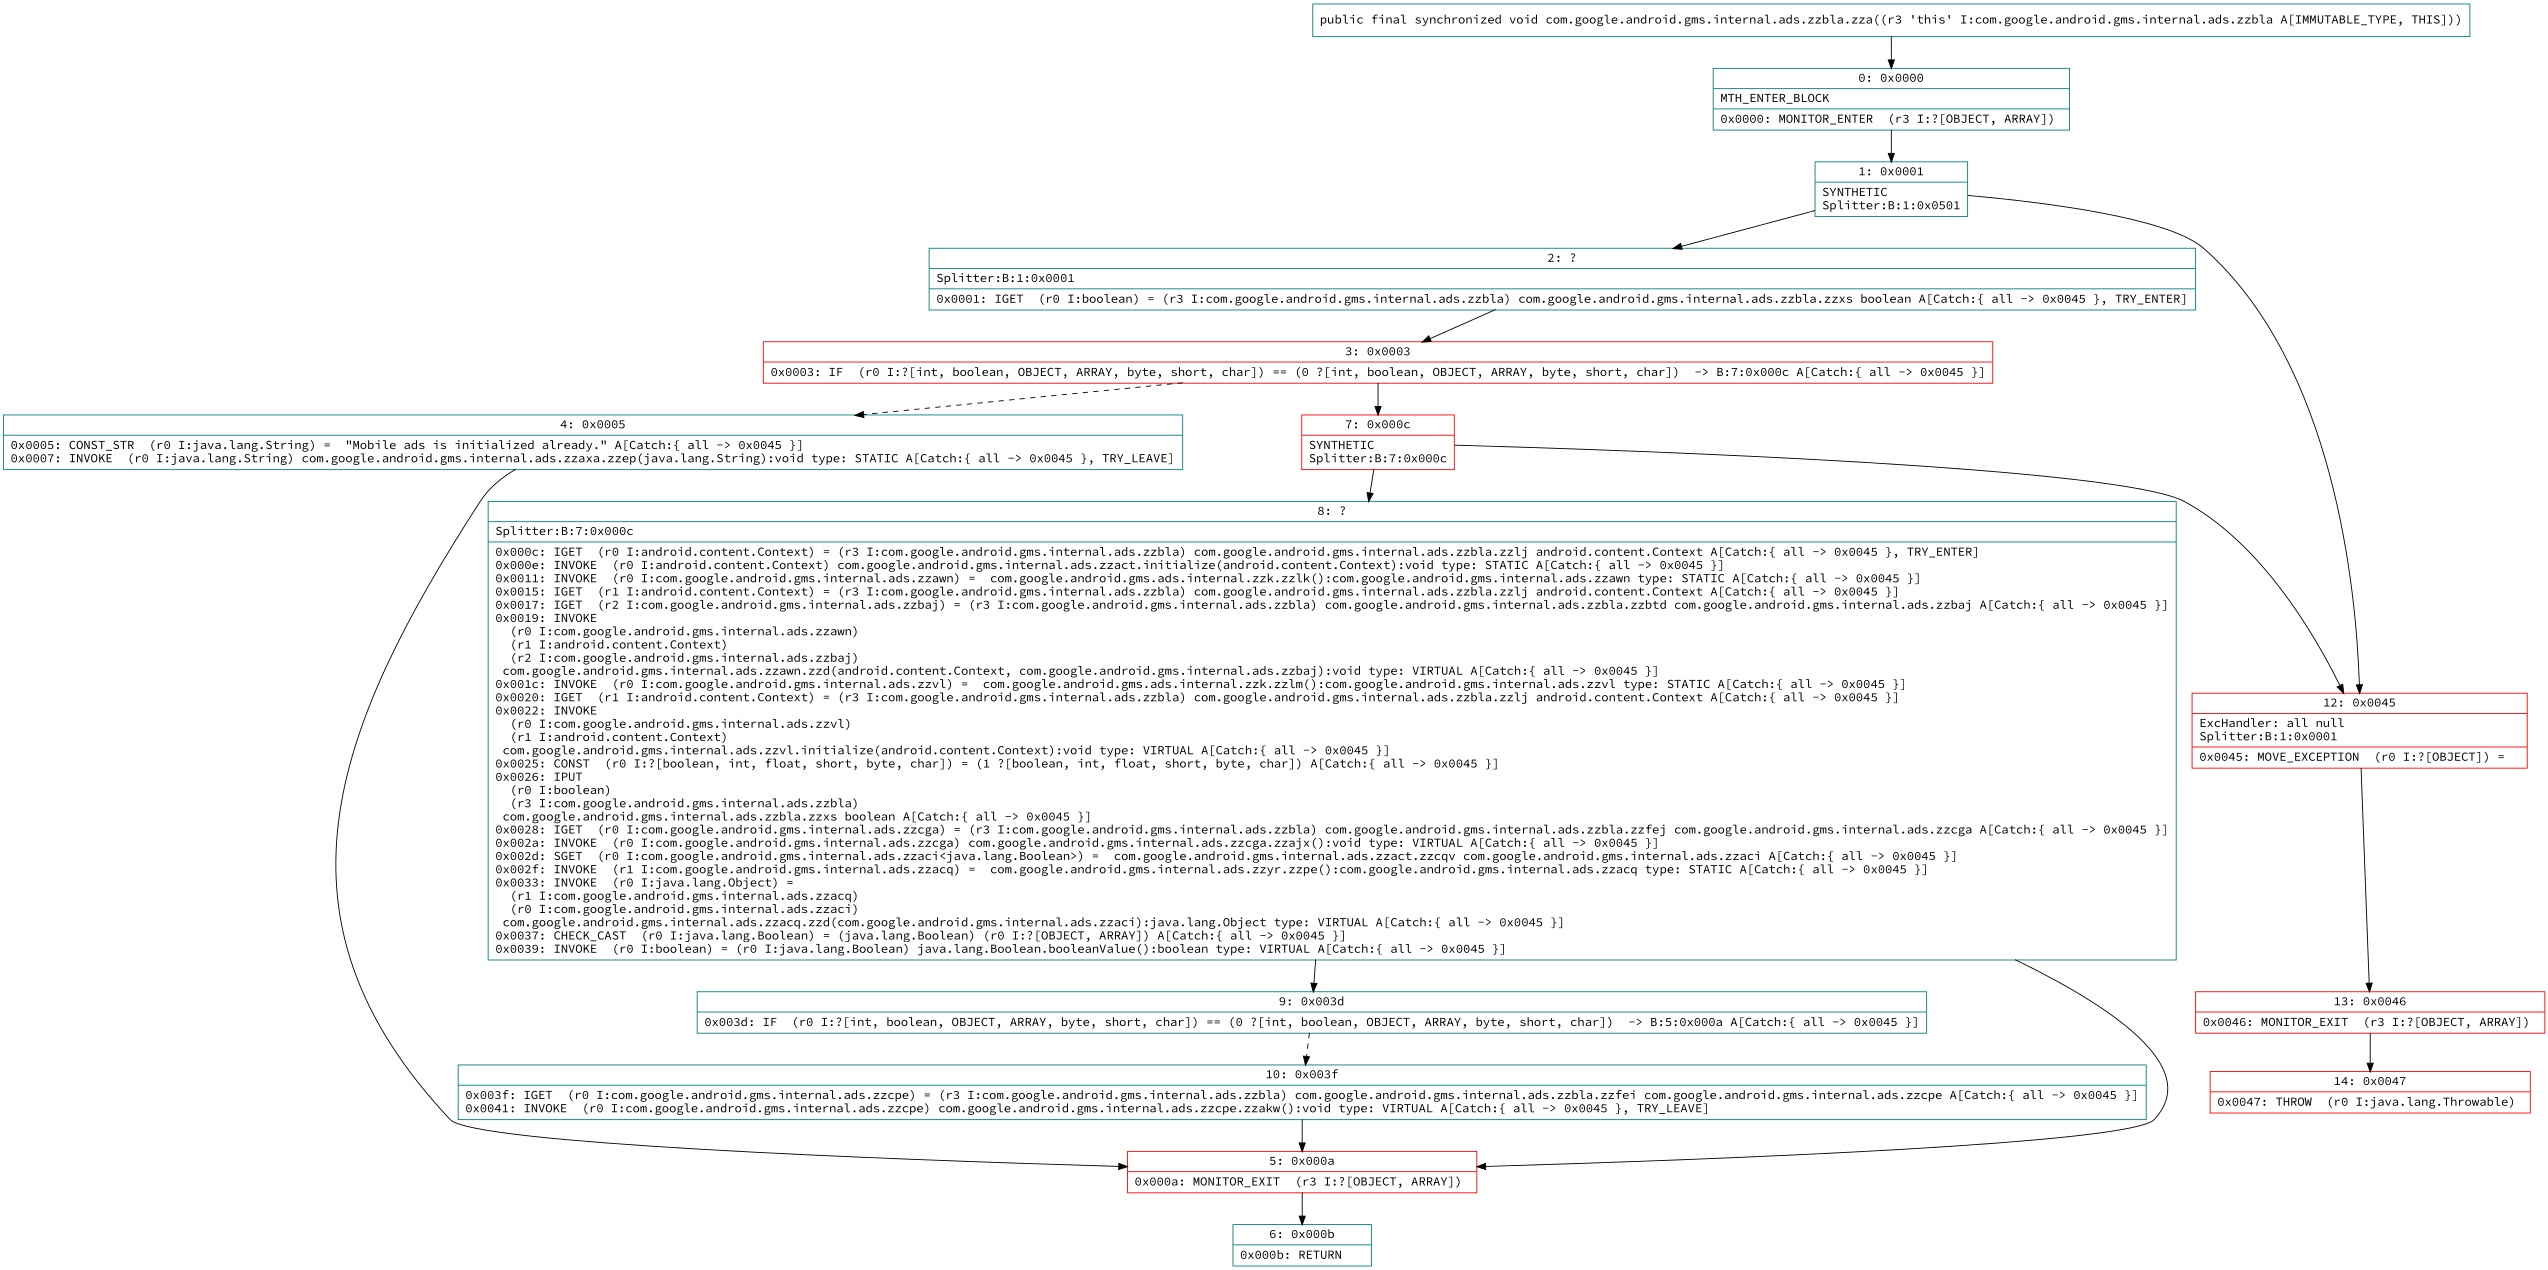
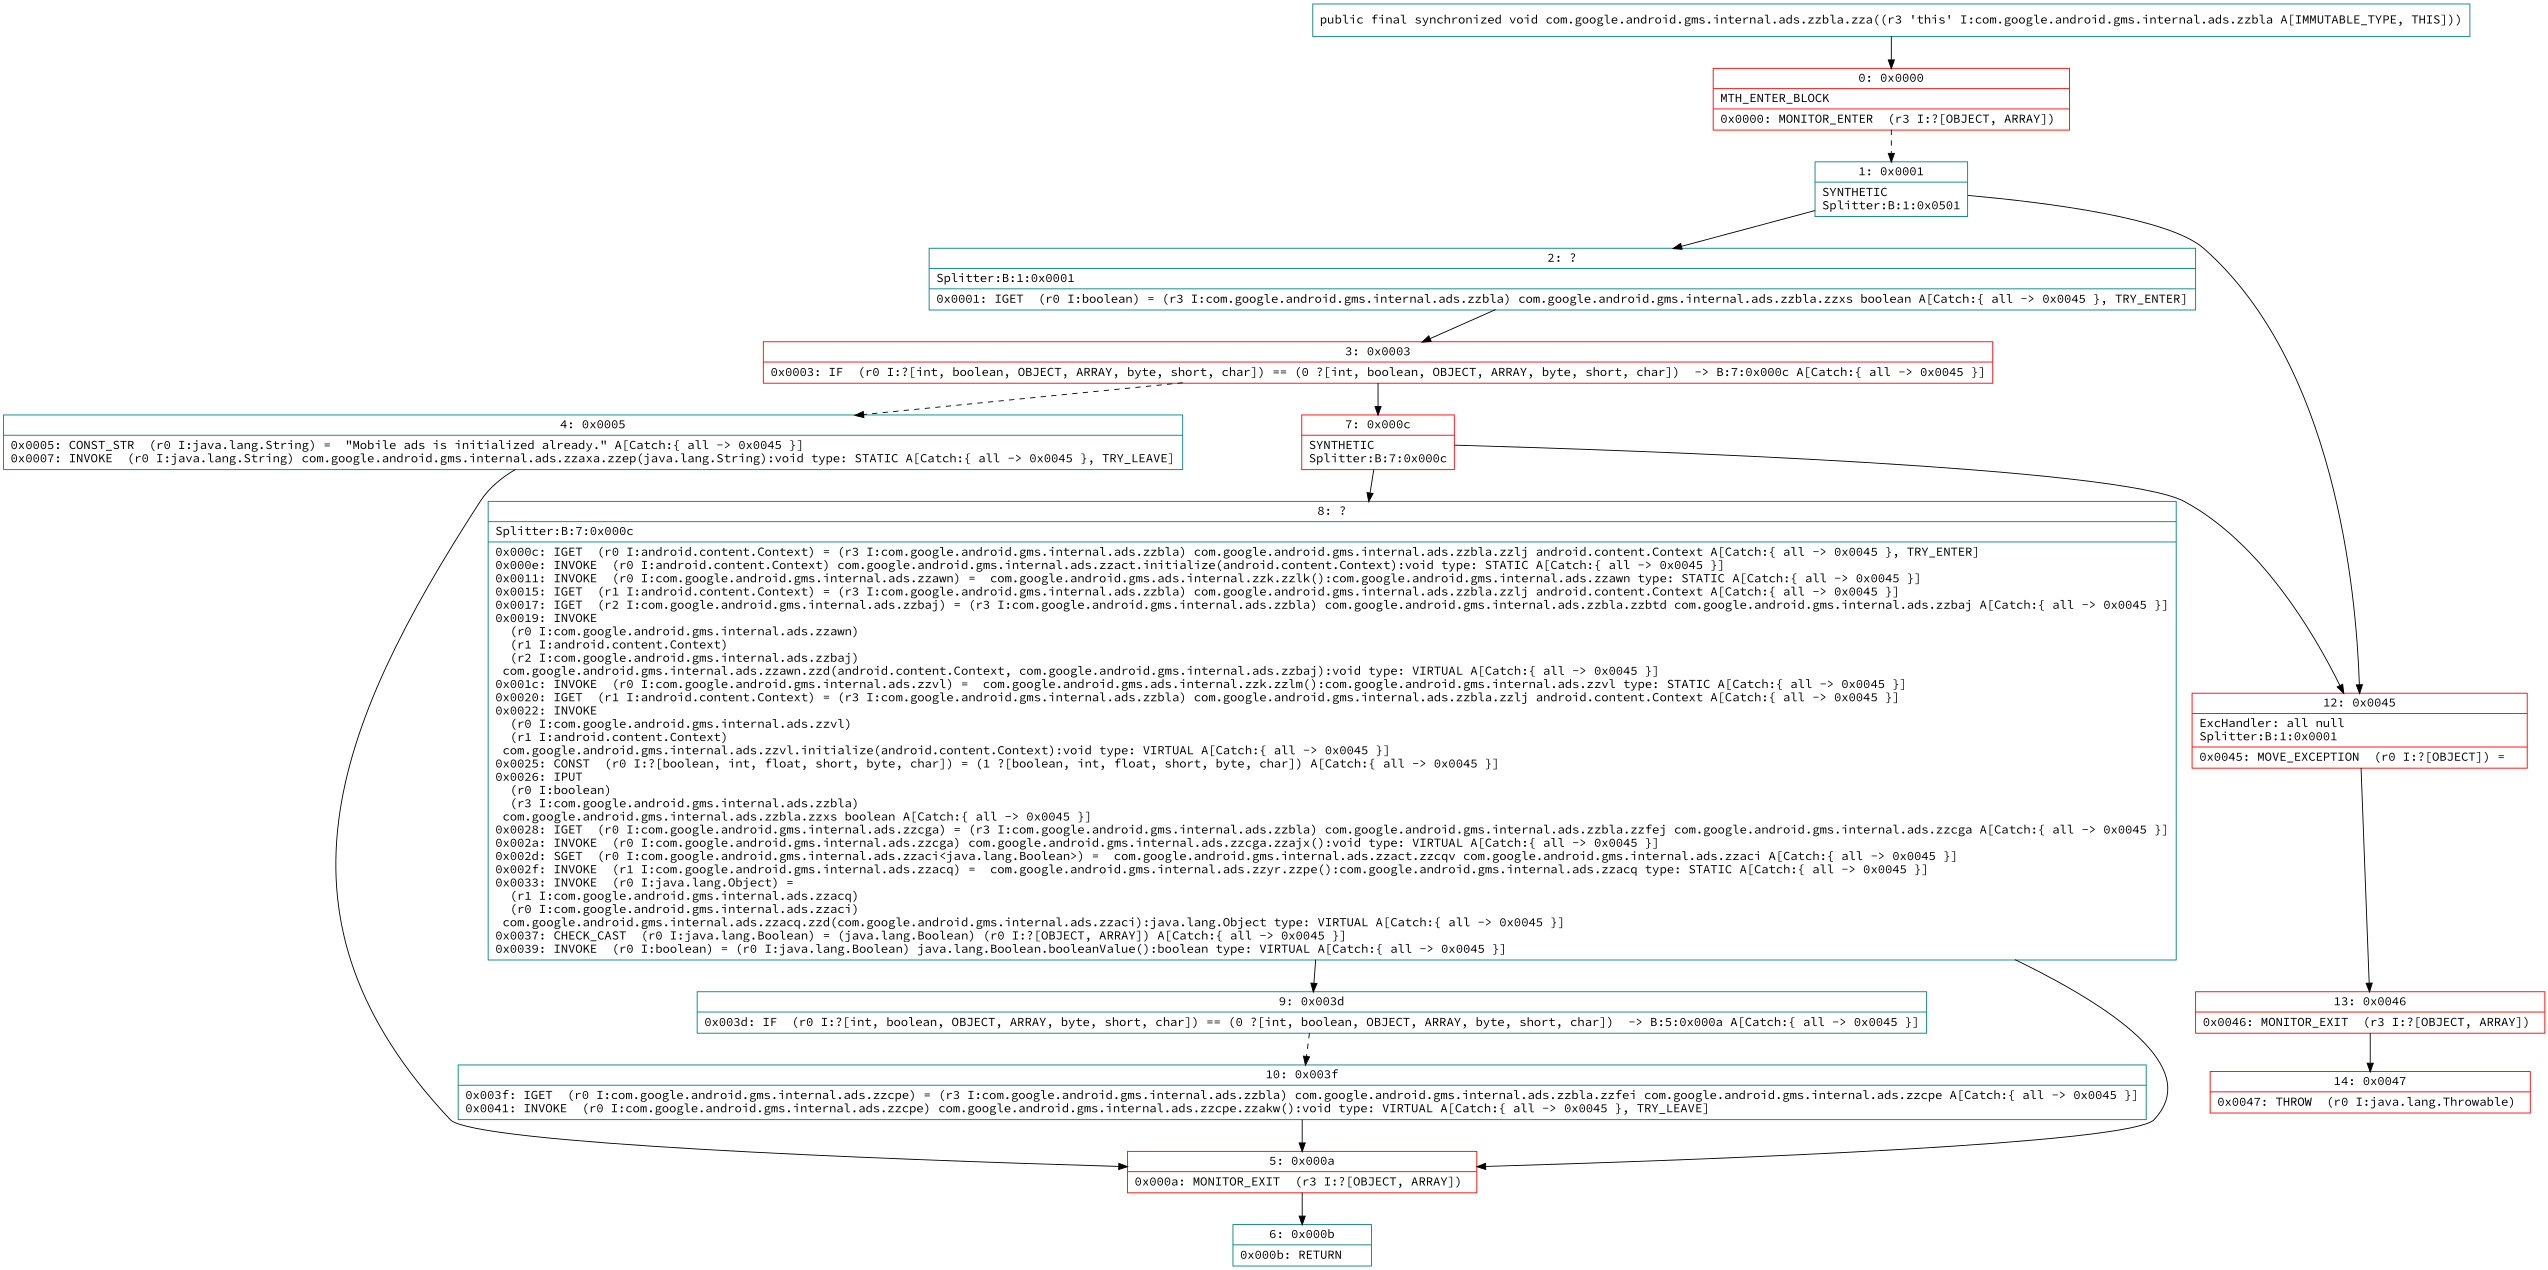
(1891, 99) -> (1891, 99)
(1891, 142) -> (1891, 142)
